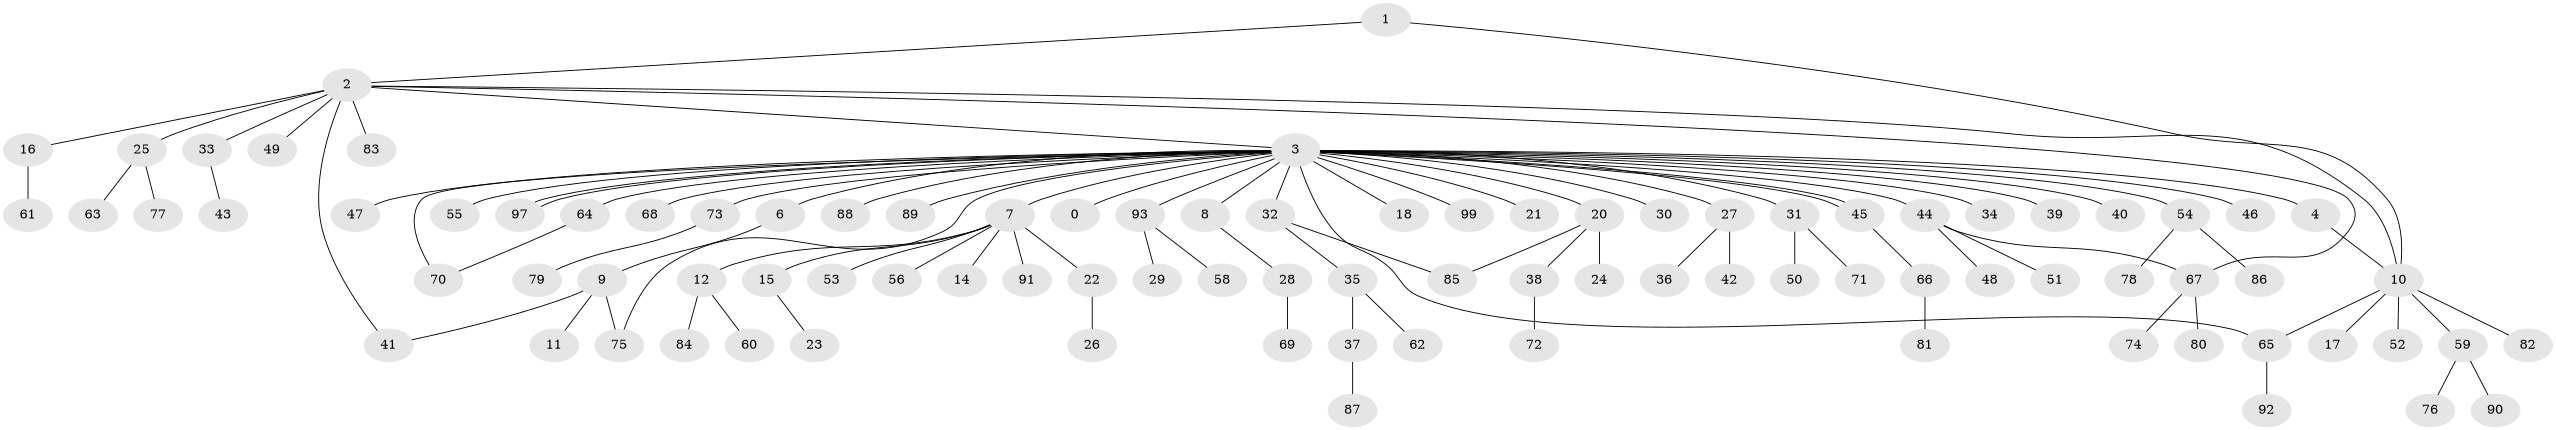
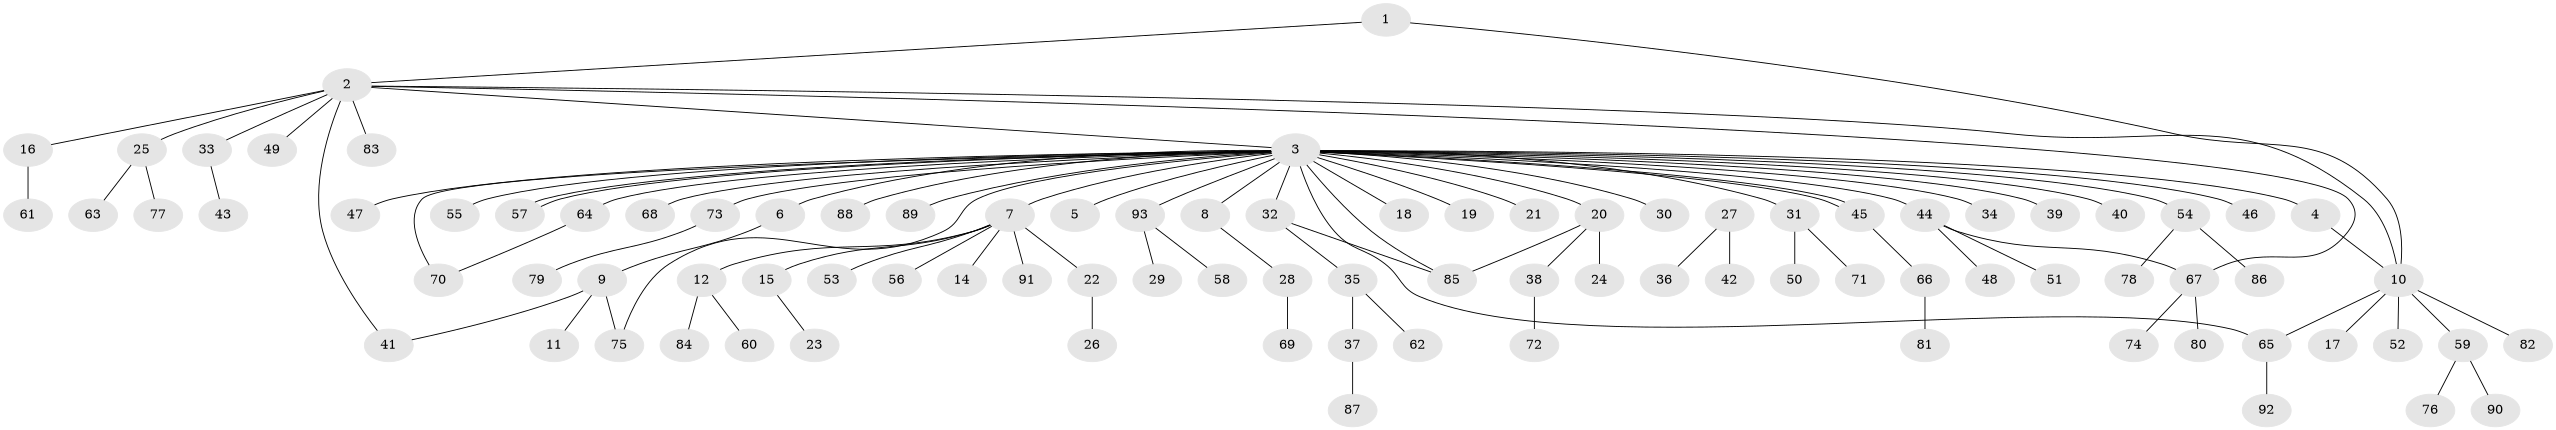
(1586, 174) -> (1364, 225)
(520, 215) -> (520, 215)
(1075, 215) -> (1075, 215)
(1469, 215) -> (1469, 215)
